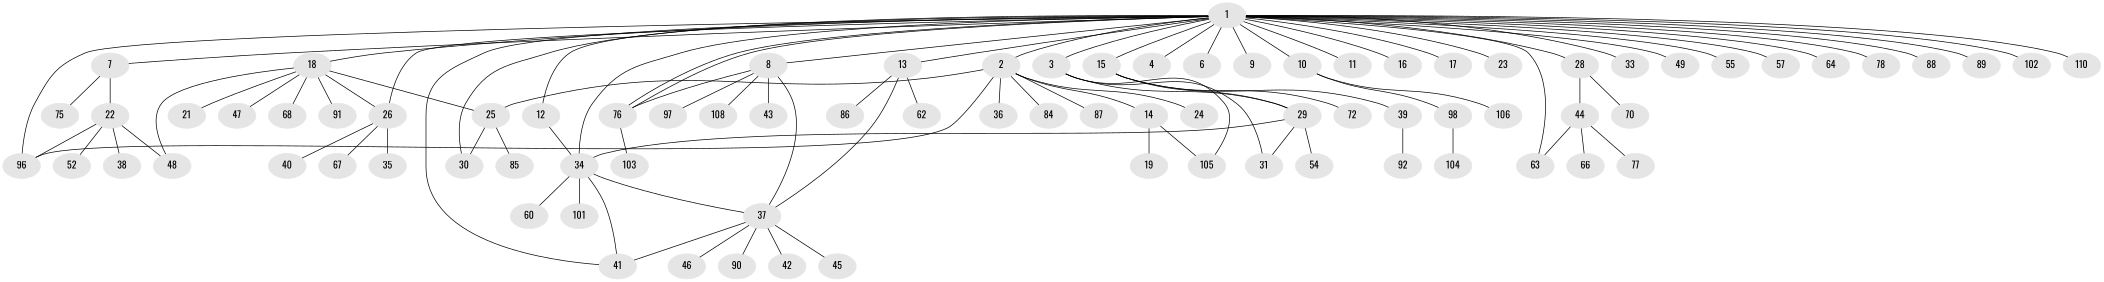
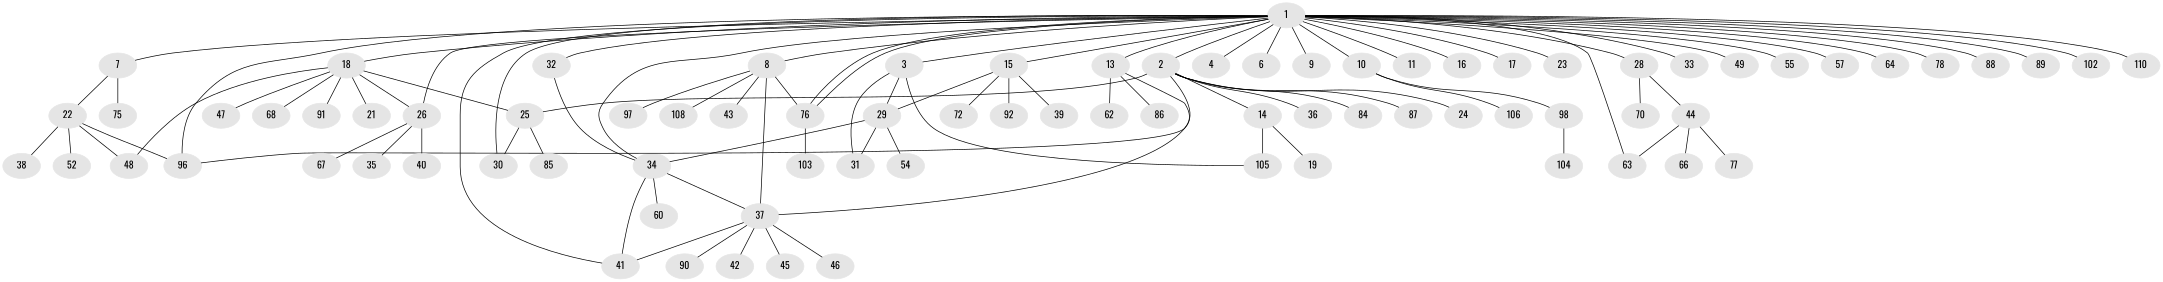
(541, 116) -> (552, 66)
(1403, 141) -> (1009, 88)
(579, 216) -> none
